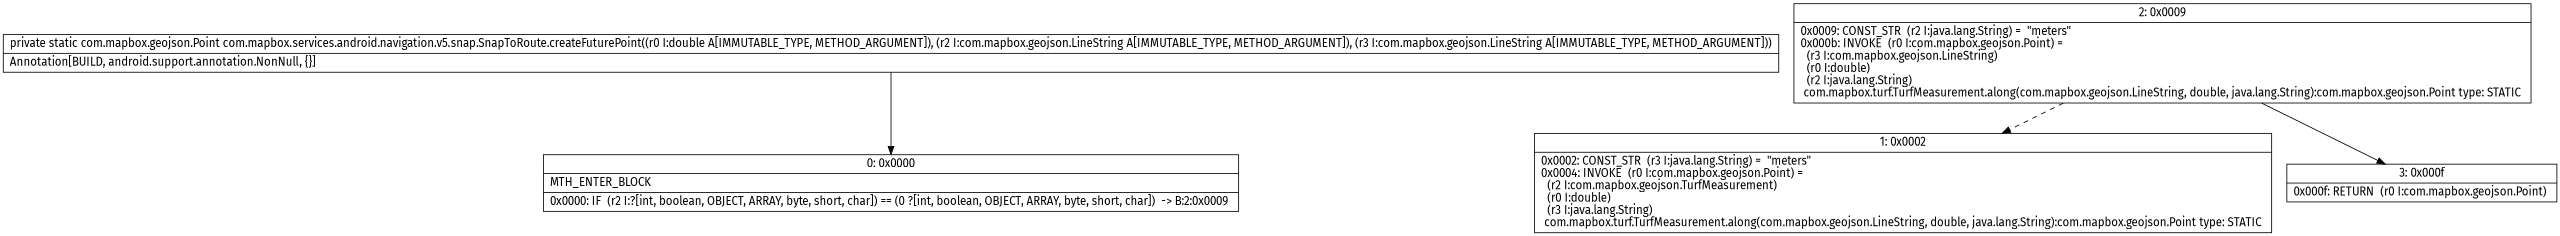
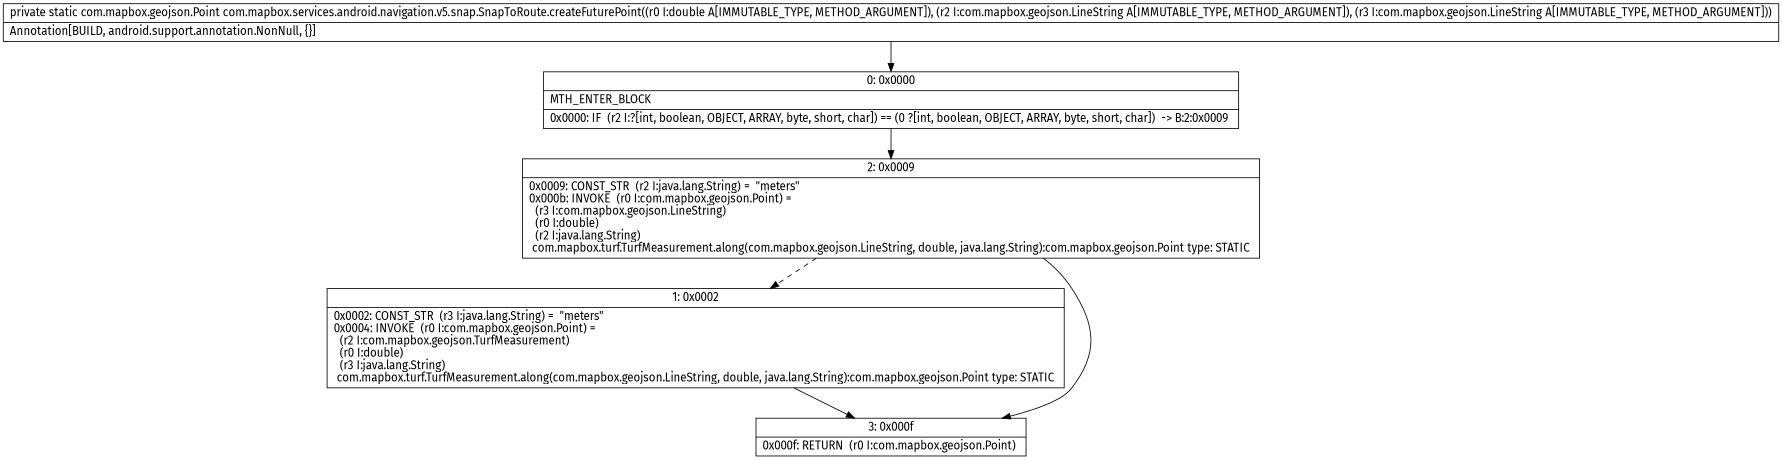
none -> (891, 140)
none -> (820, 401)
